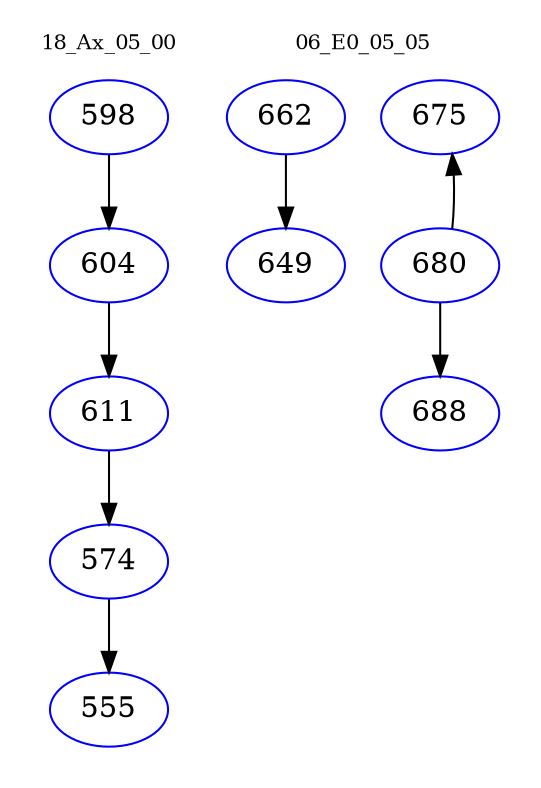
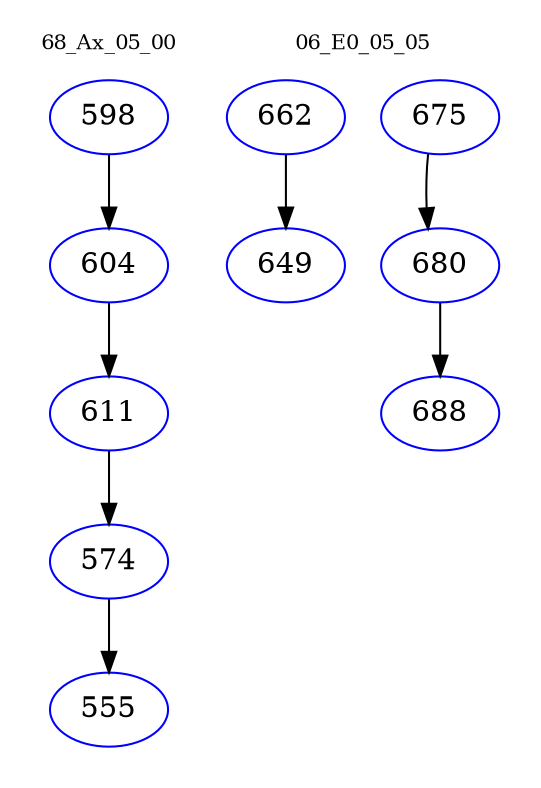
(109, 44) -> (109, 44)
(454, 202) -> (426, 181)
